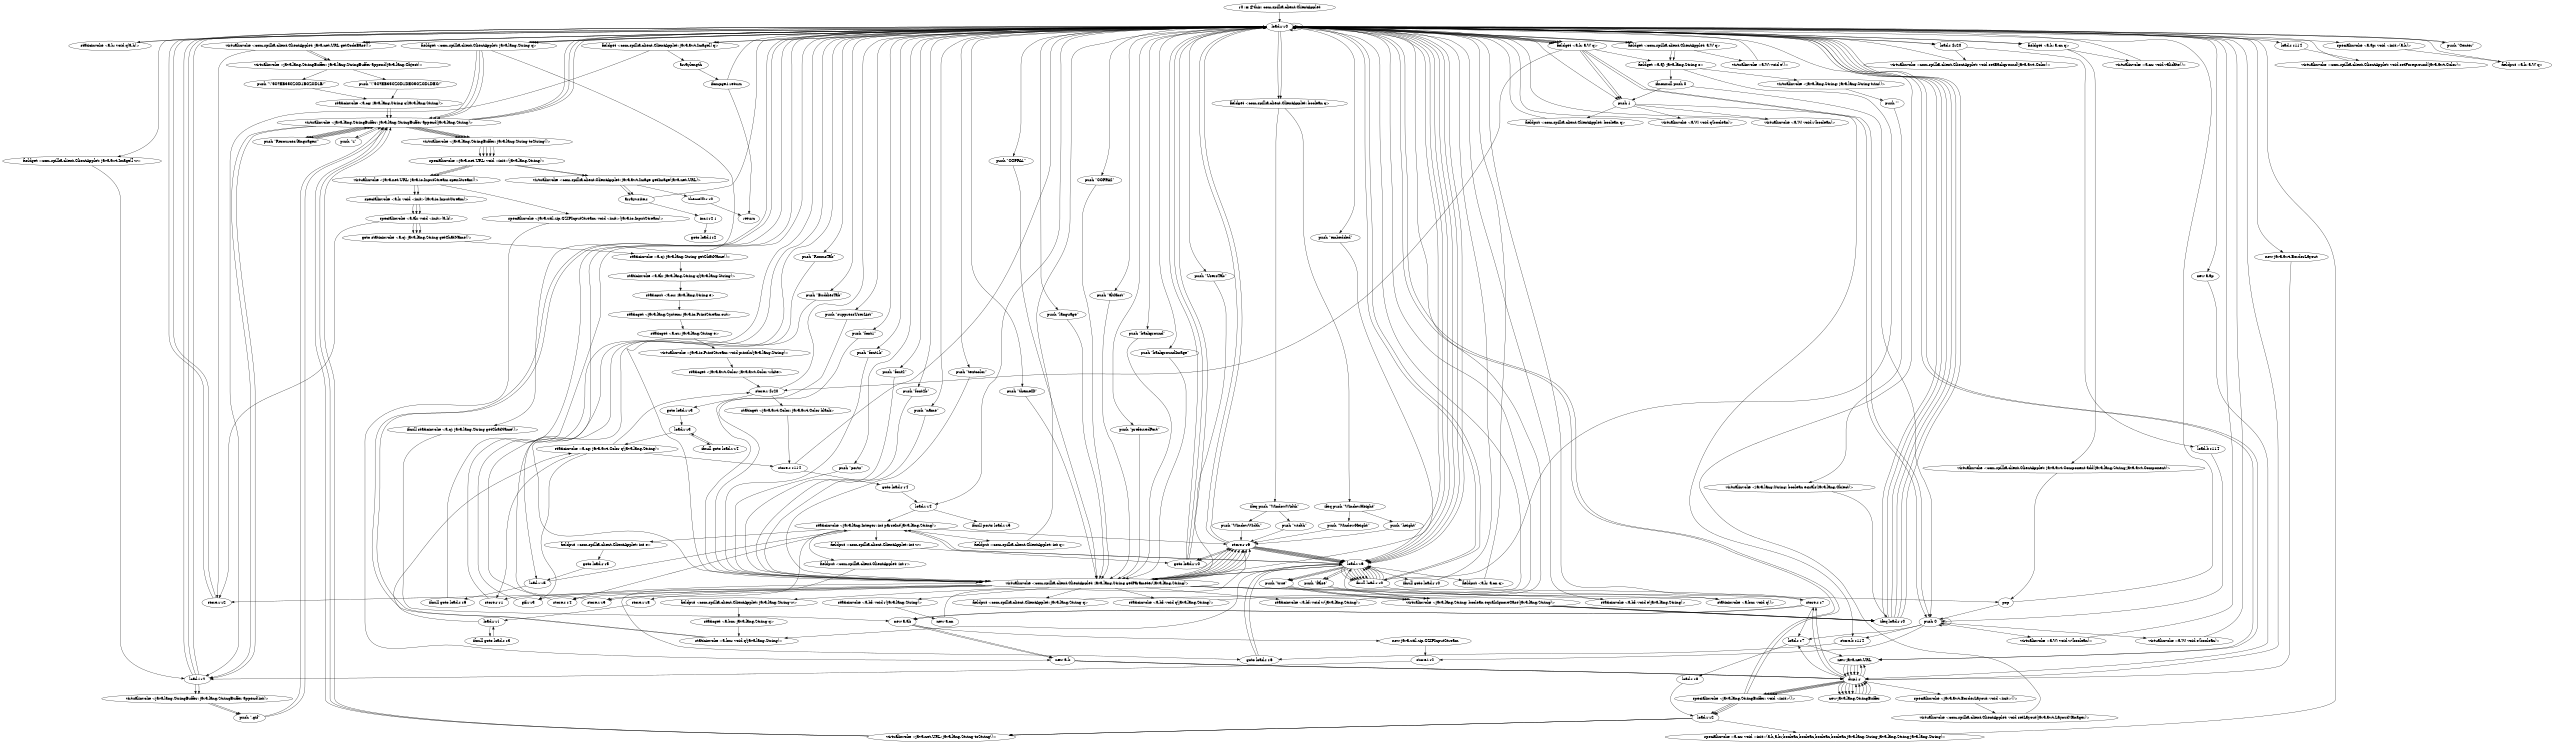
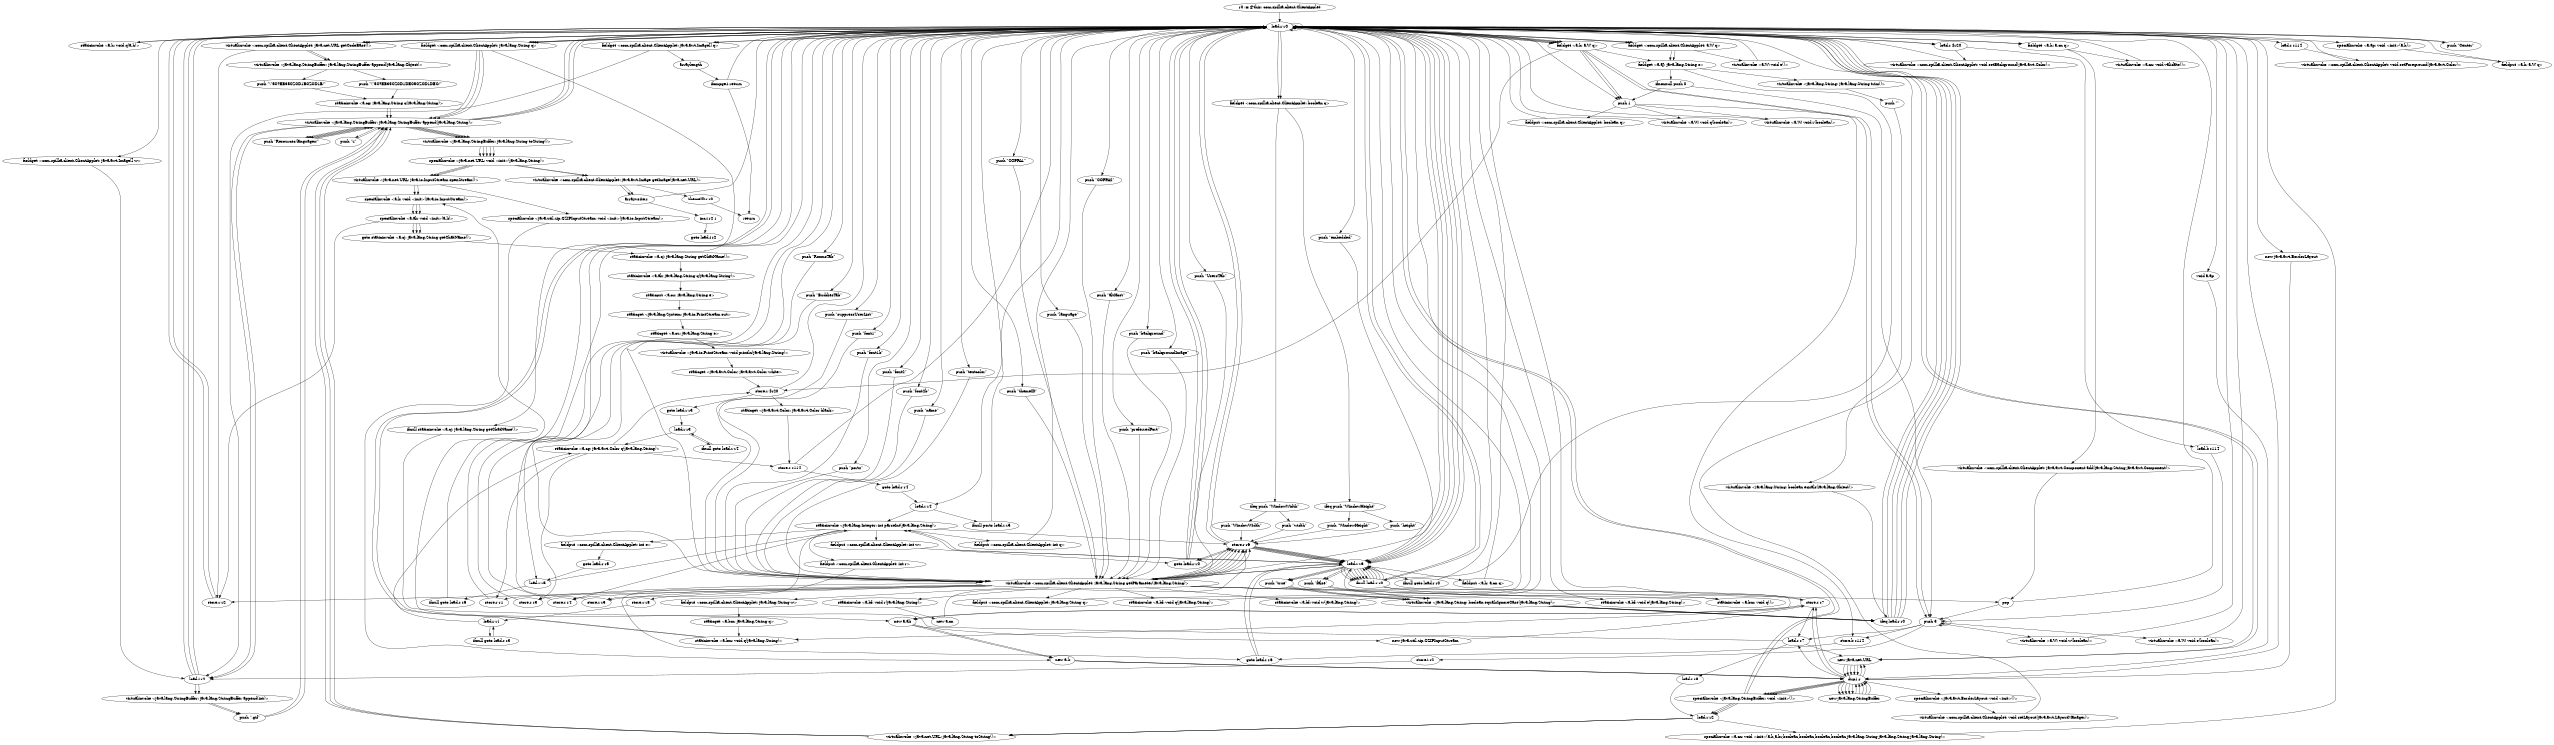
none -> (982, 148)
(2205, 276) -> (2205, 276)
(528, 603) -> (528, 603)
none -> (832, 614)
(1930, 622) -> (1930, 622)
(1077, 628) -> (1501, 621)
(1425, 649) -> (1635, 628)
